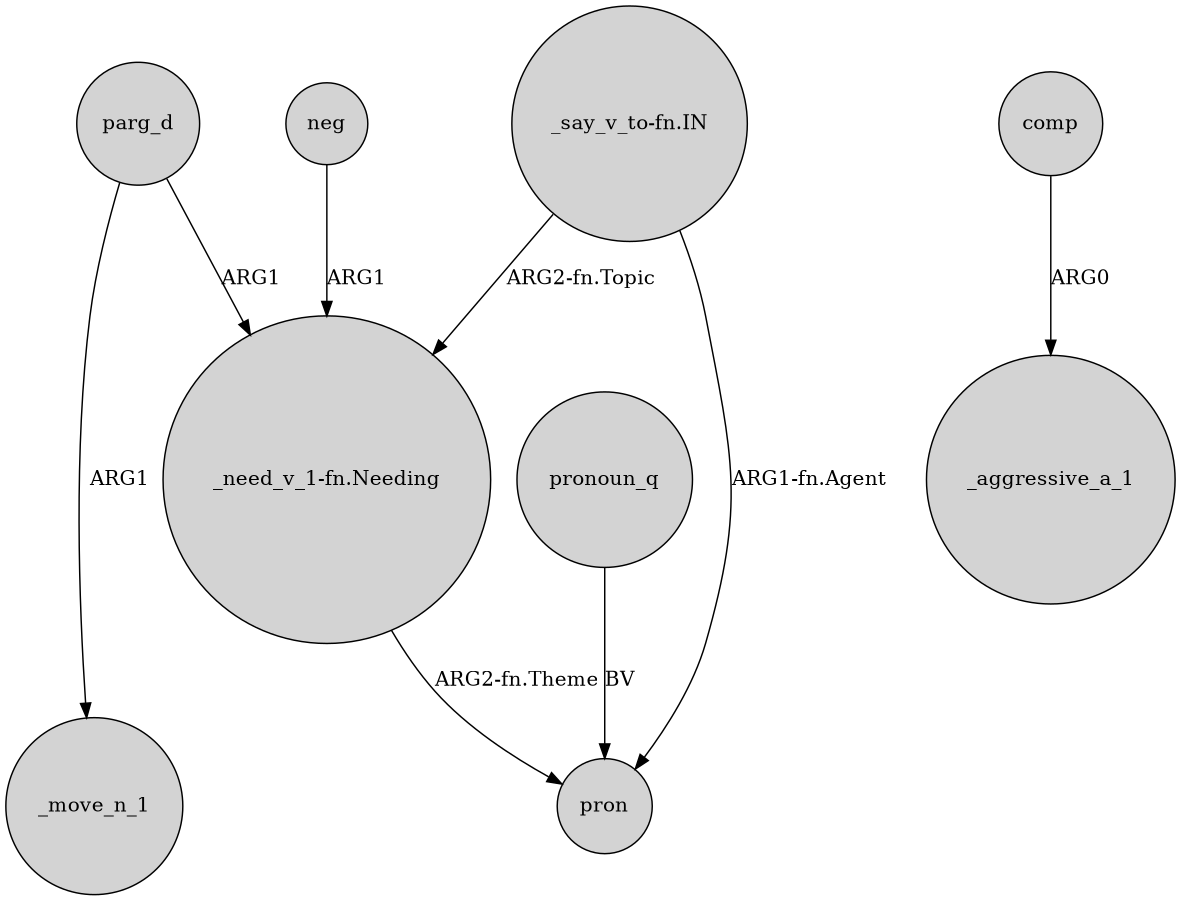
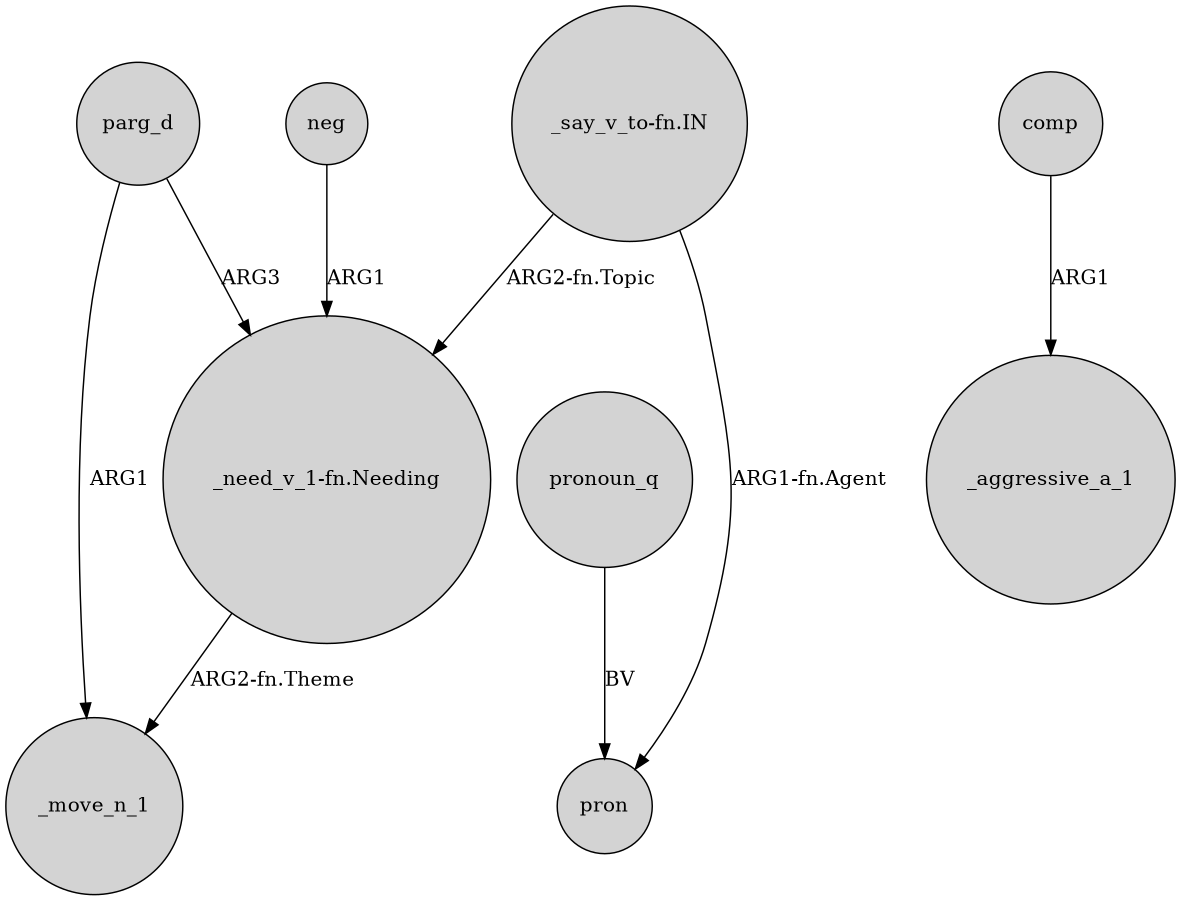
(252, 279) -> (252, 279)
(1081, 279) -> (1081, 279)
(459, 715) -> (193, 668)
